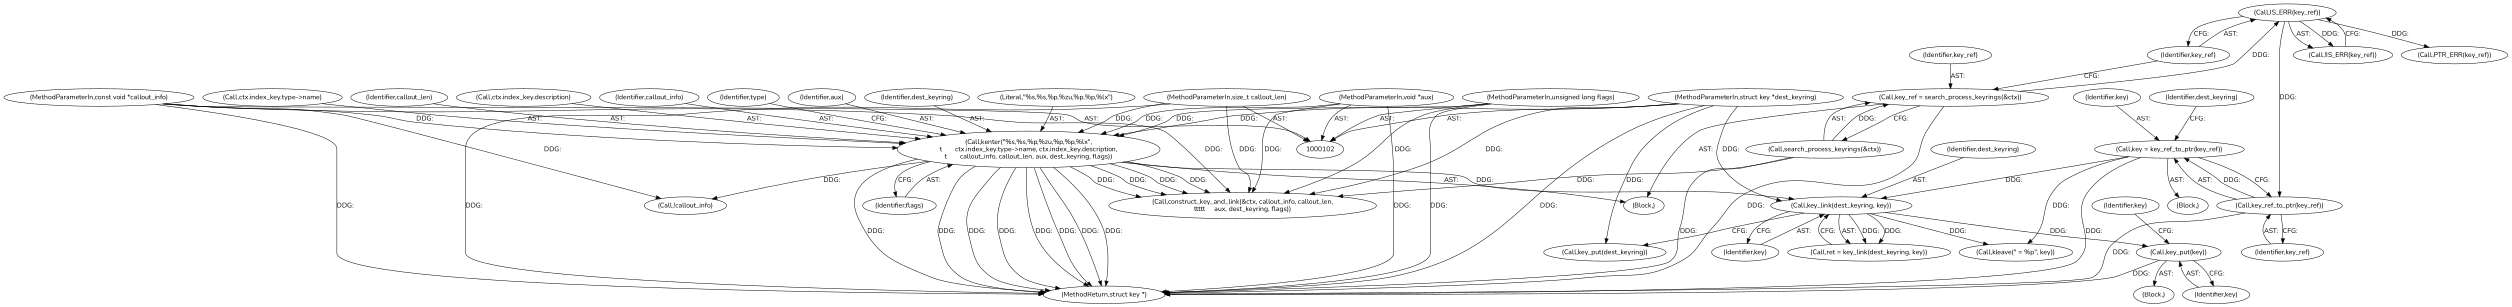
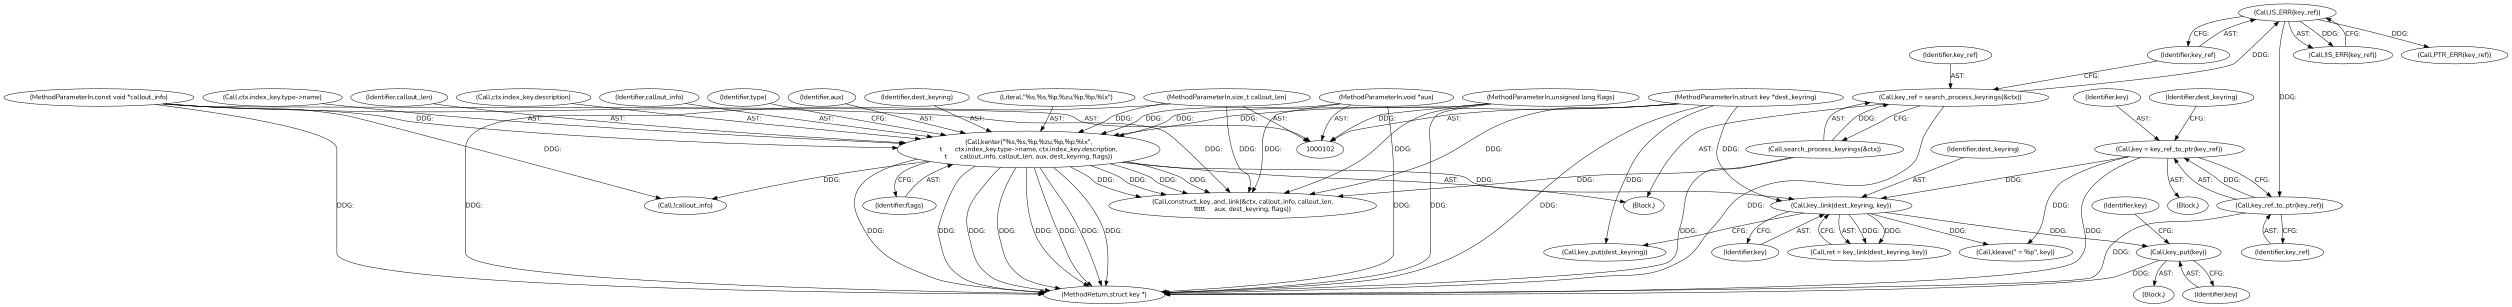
(1388, 119) -> (1388, 119)
